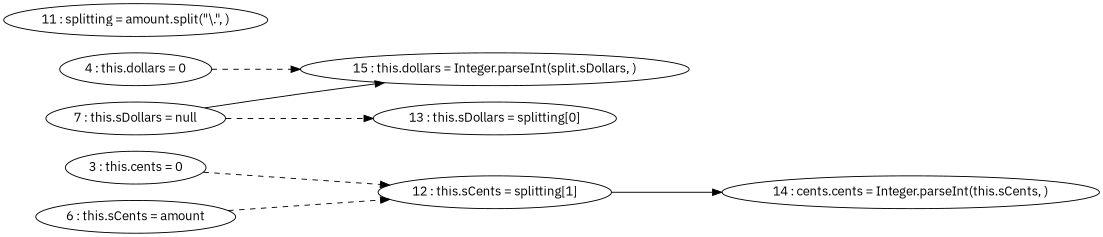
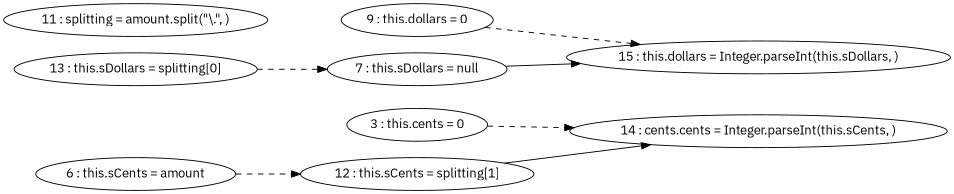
(136, 69) -> (417, 20)
(495, 69) -> (759, 57)
(295, 118) -> (287, 69)
(292, 178) -> (526, 127)
